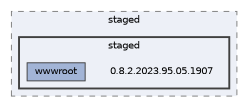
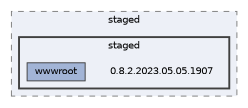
(162, 72) -> (162, 72)
